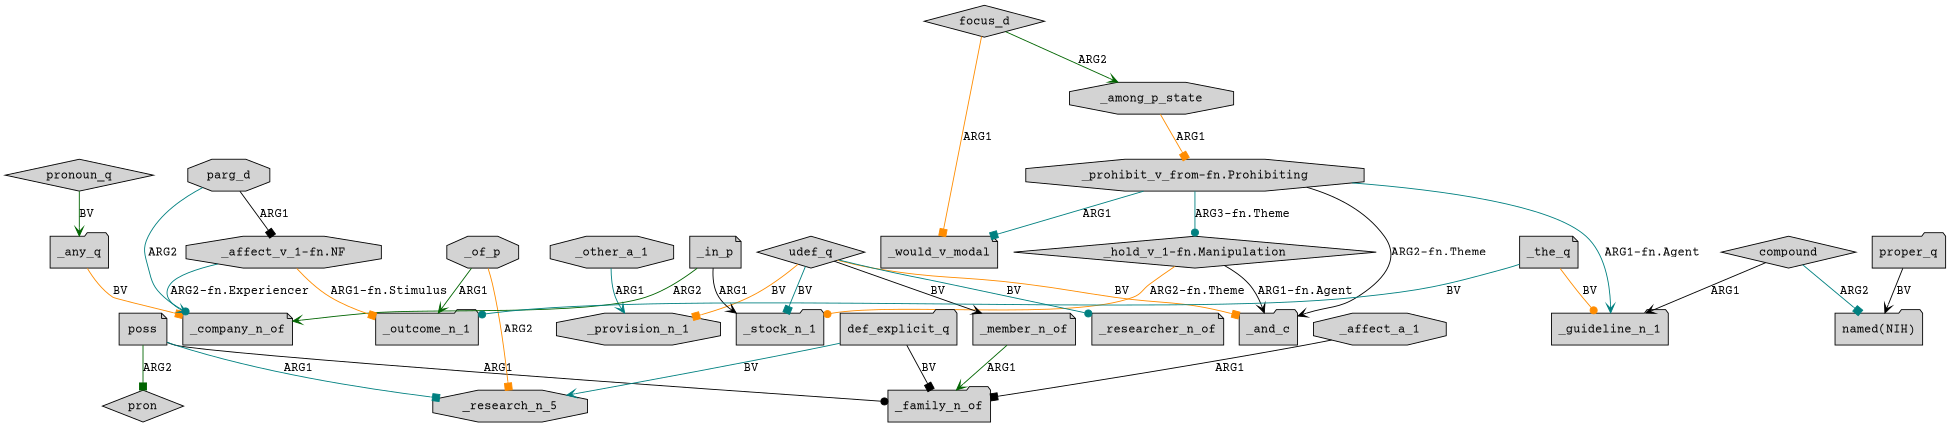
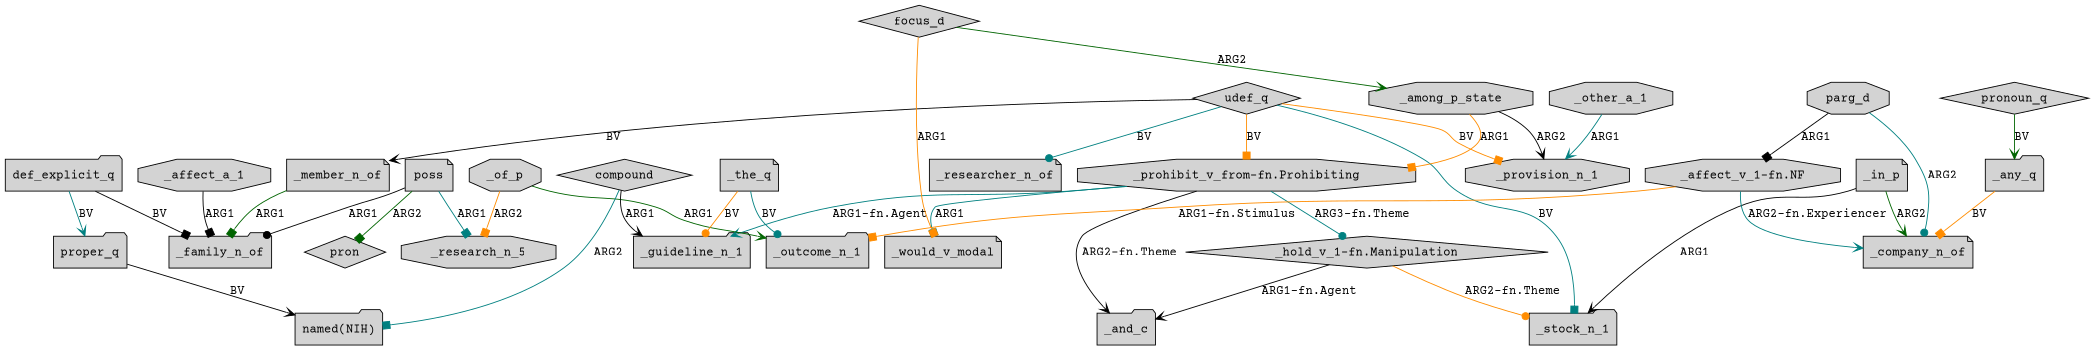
none -> (1524, 127)
(1034, 285) -> (1247, 132)
(985, 365) -> (258, 206)
(708, 369) -> (75, 209)
